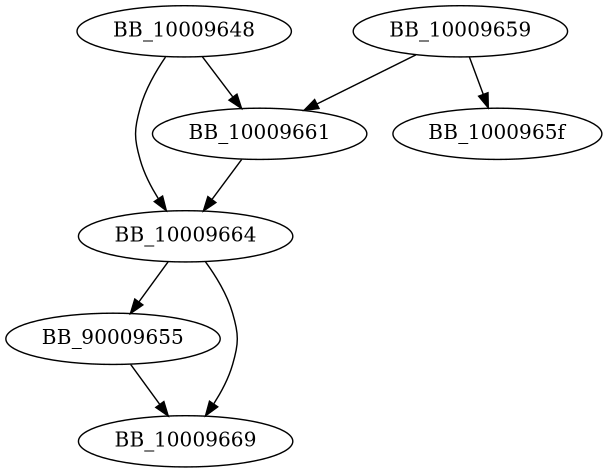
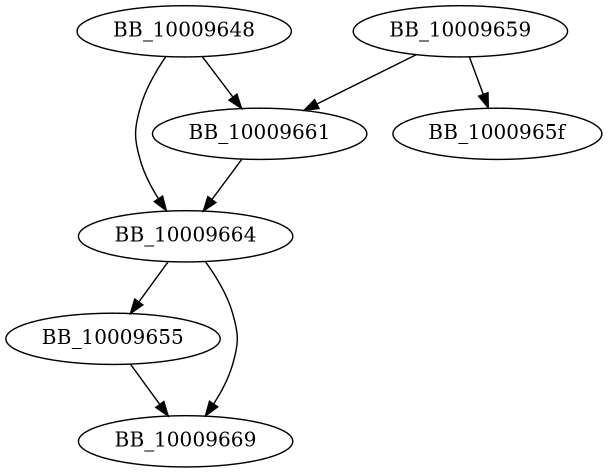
(113, 339) -> (113, 339)
